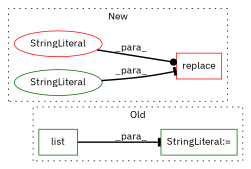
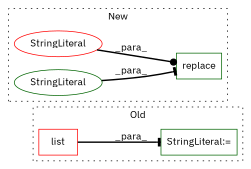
(199, 66) -> (199, 66)
(58, 142) -> (58, 142)
